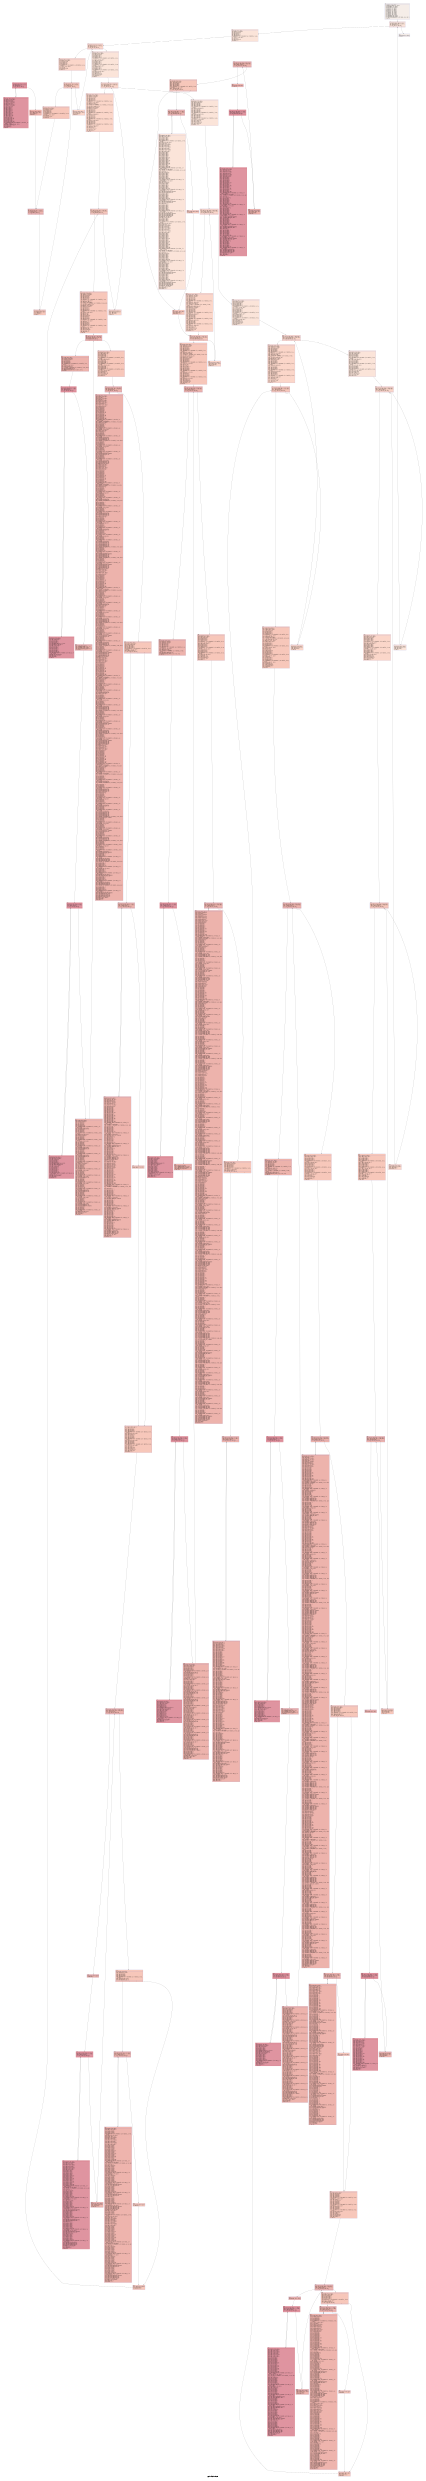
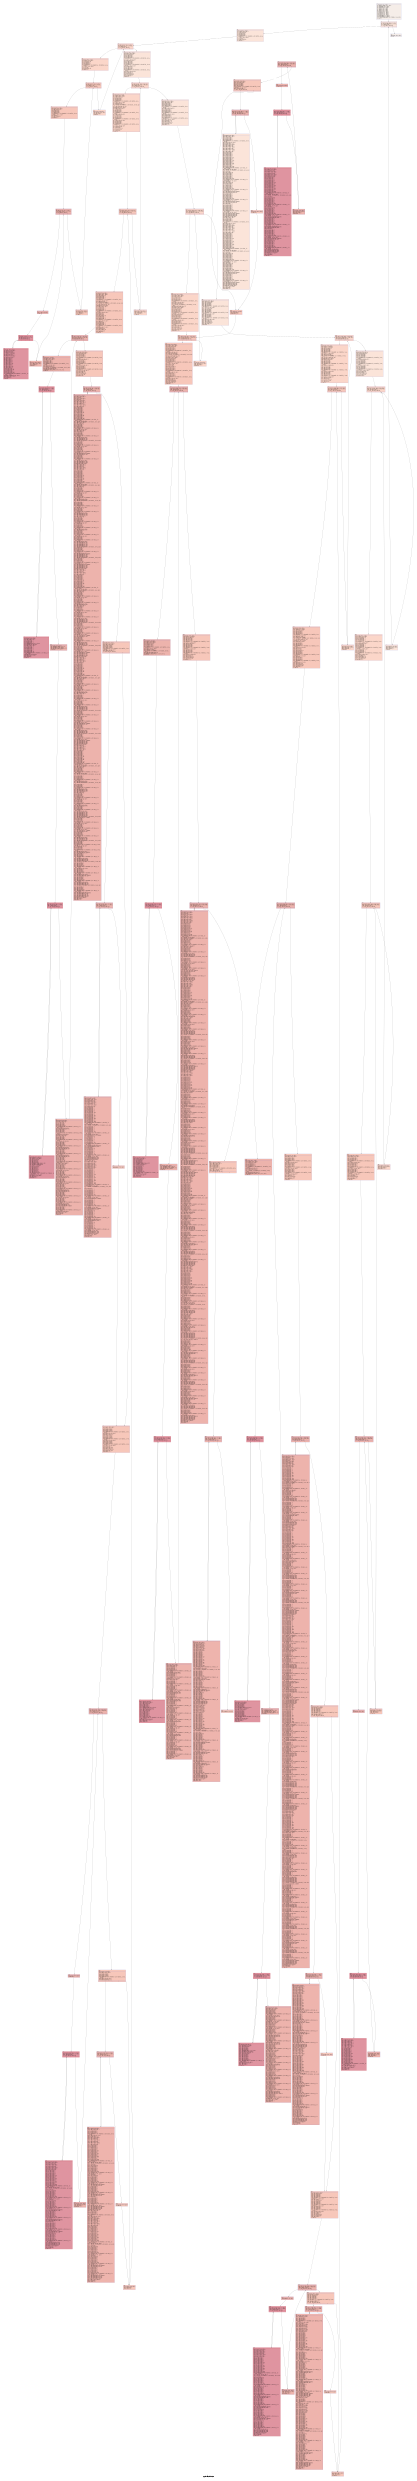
none -> (43, 312)
none -> (227, 1711)
